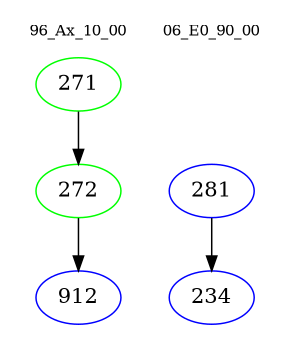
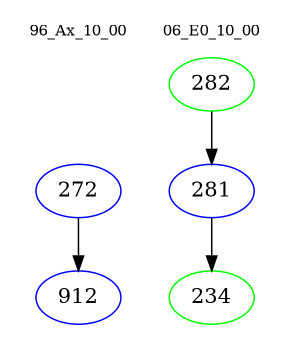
(212, 32) -> (212, 32)
(78, 84) -> none
none -> (212, 84)
(78, 191) -> (78, 191)
(212, 298) -> (212, 298)
